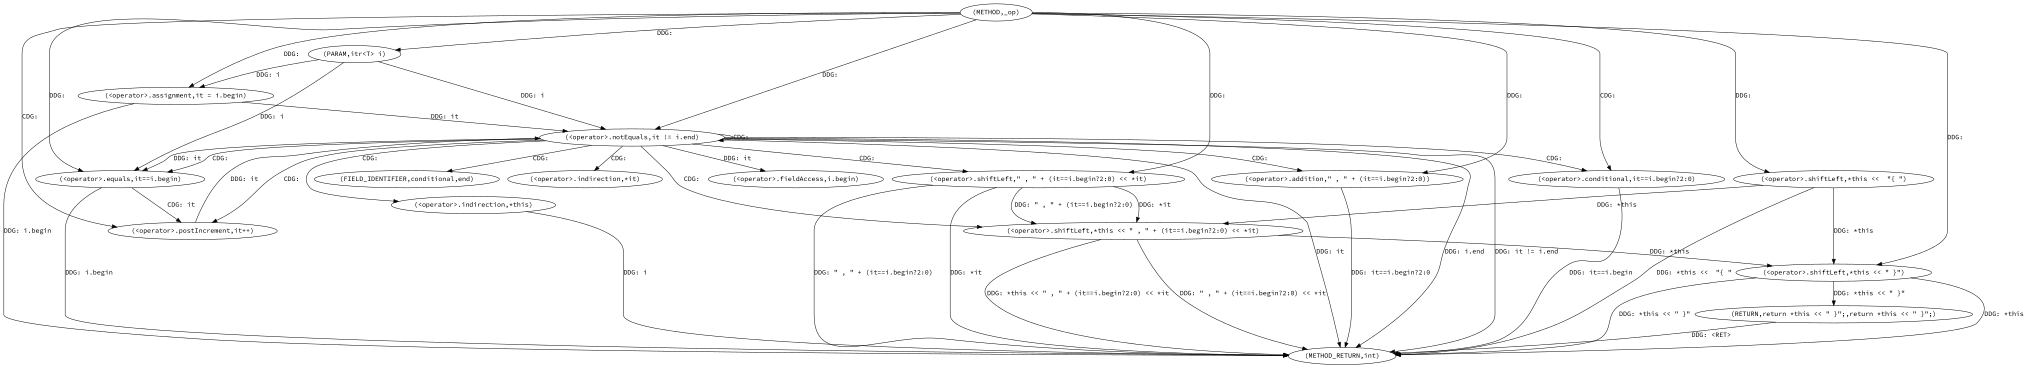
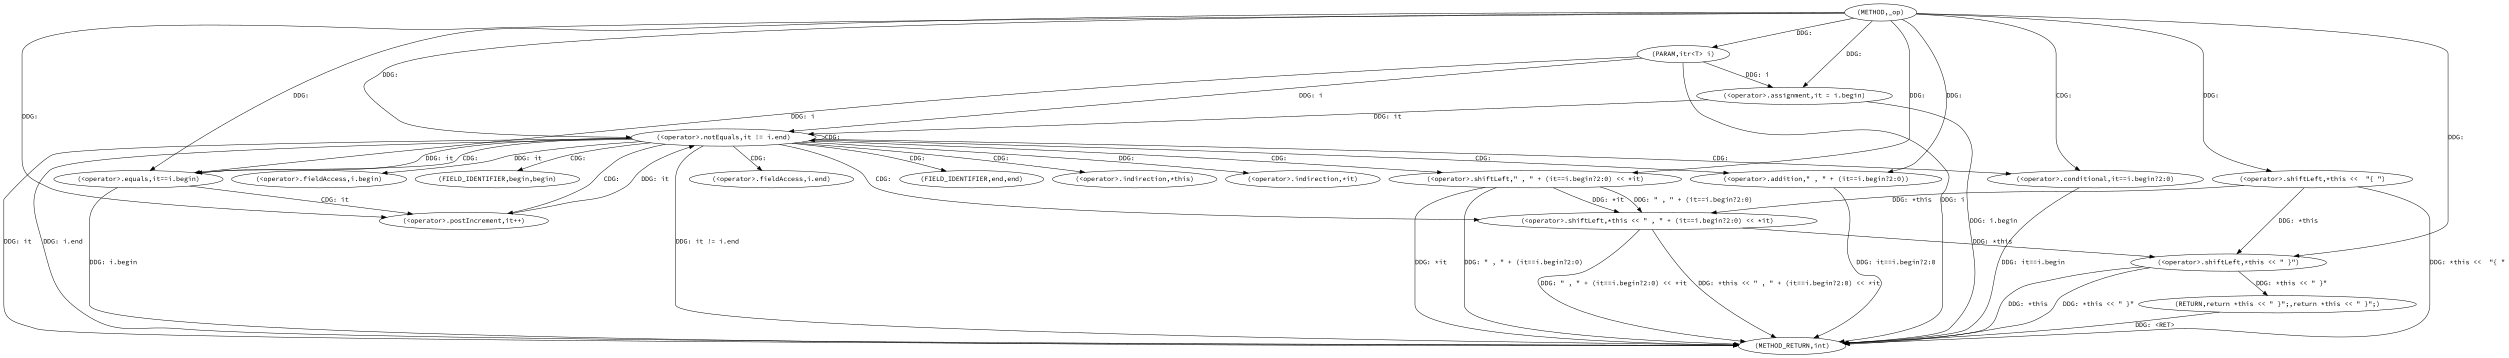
(32, 117) -> (32, 117)
(621, 158) -> (1129, 158)
(407, 179) -> (972, 179)
none -> (497, 179)
none -> (771, 179)
(886, 347) -> (1921, 146)
